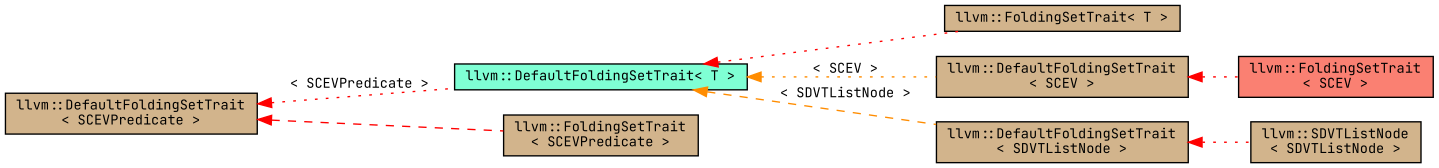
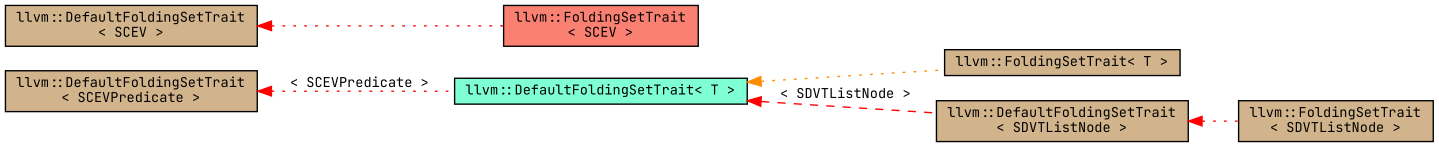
(839, 47) -> (853, 76)
(849, 77) -> none
(822, 108) -> (849, 107)
(601, 135) -> none
(1336, 142) -> (1336, 121)
